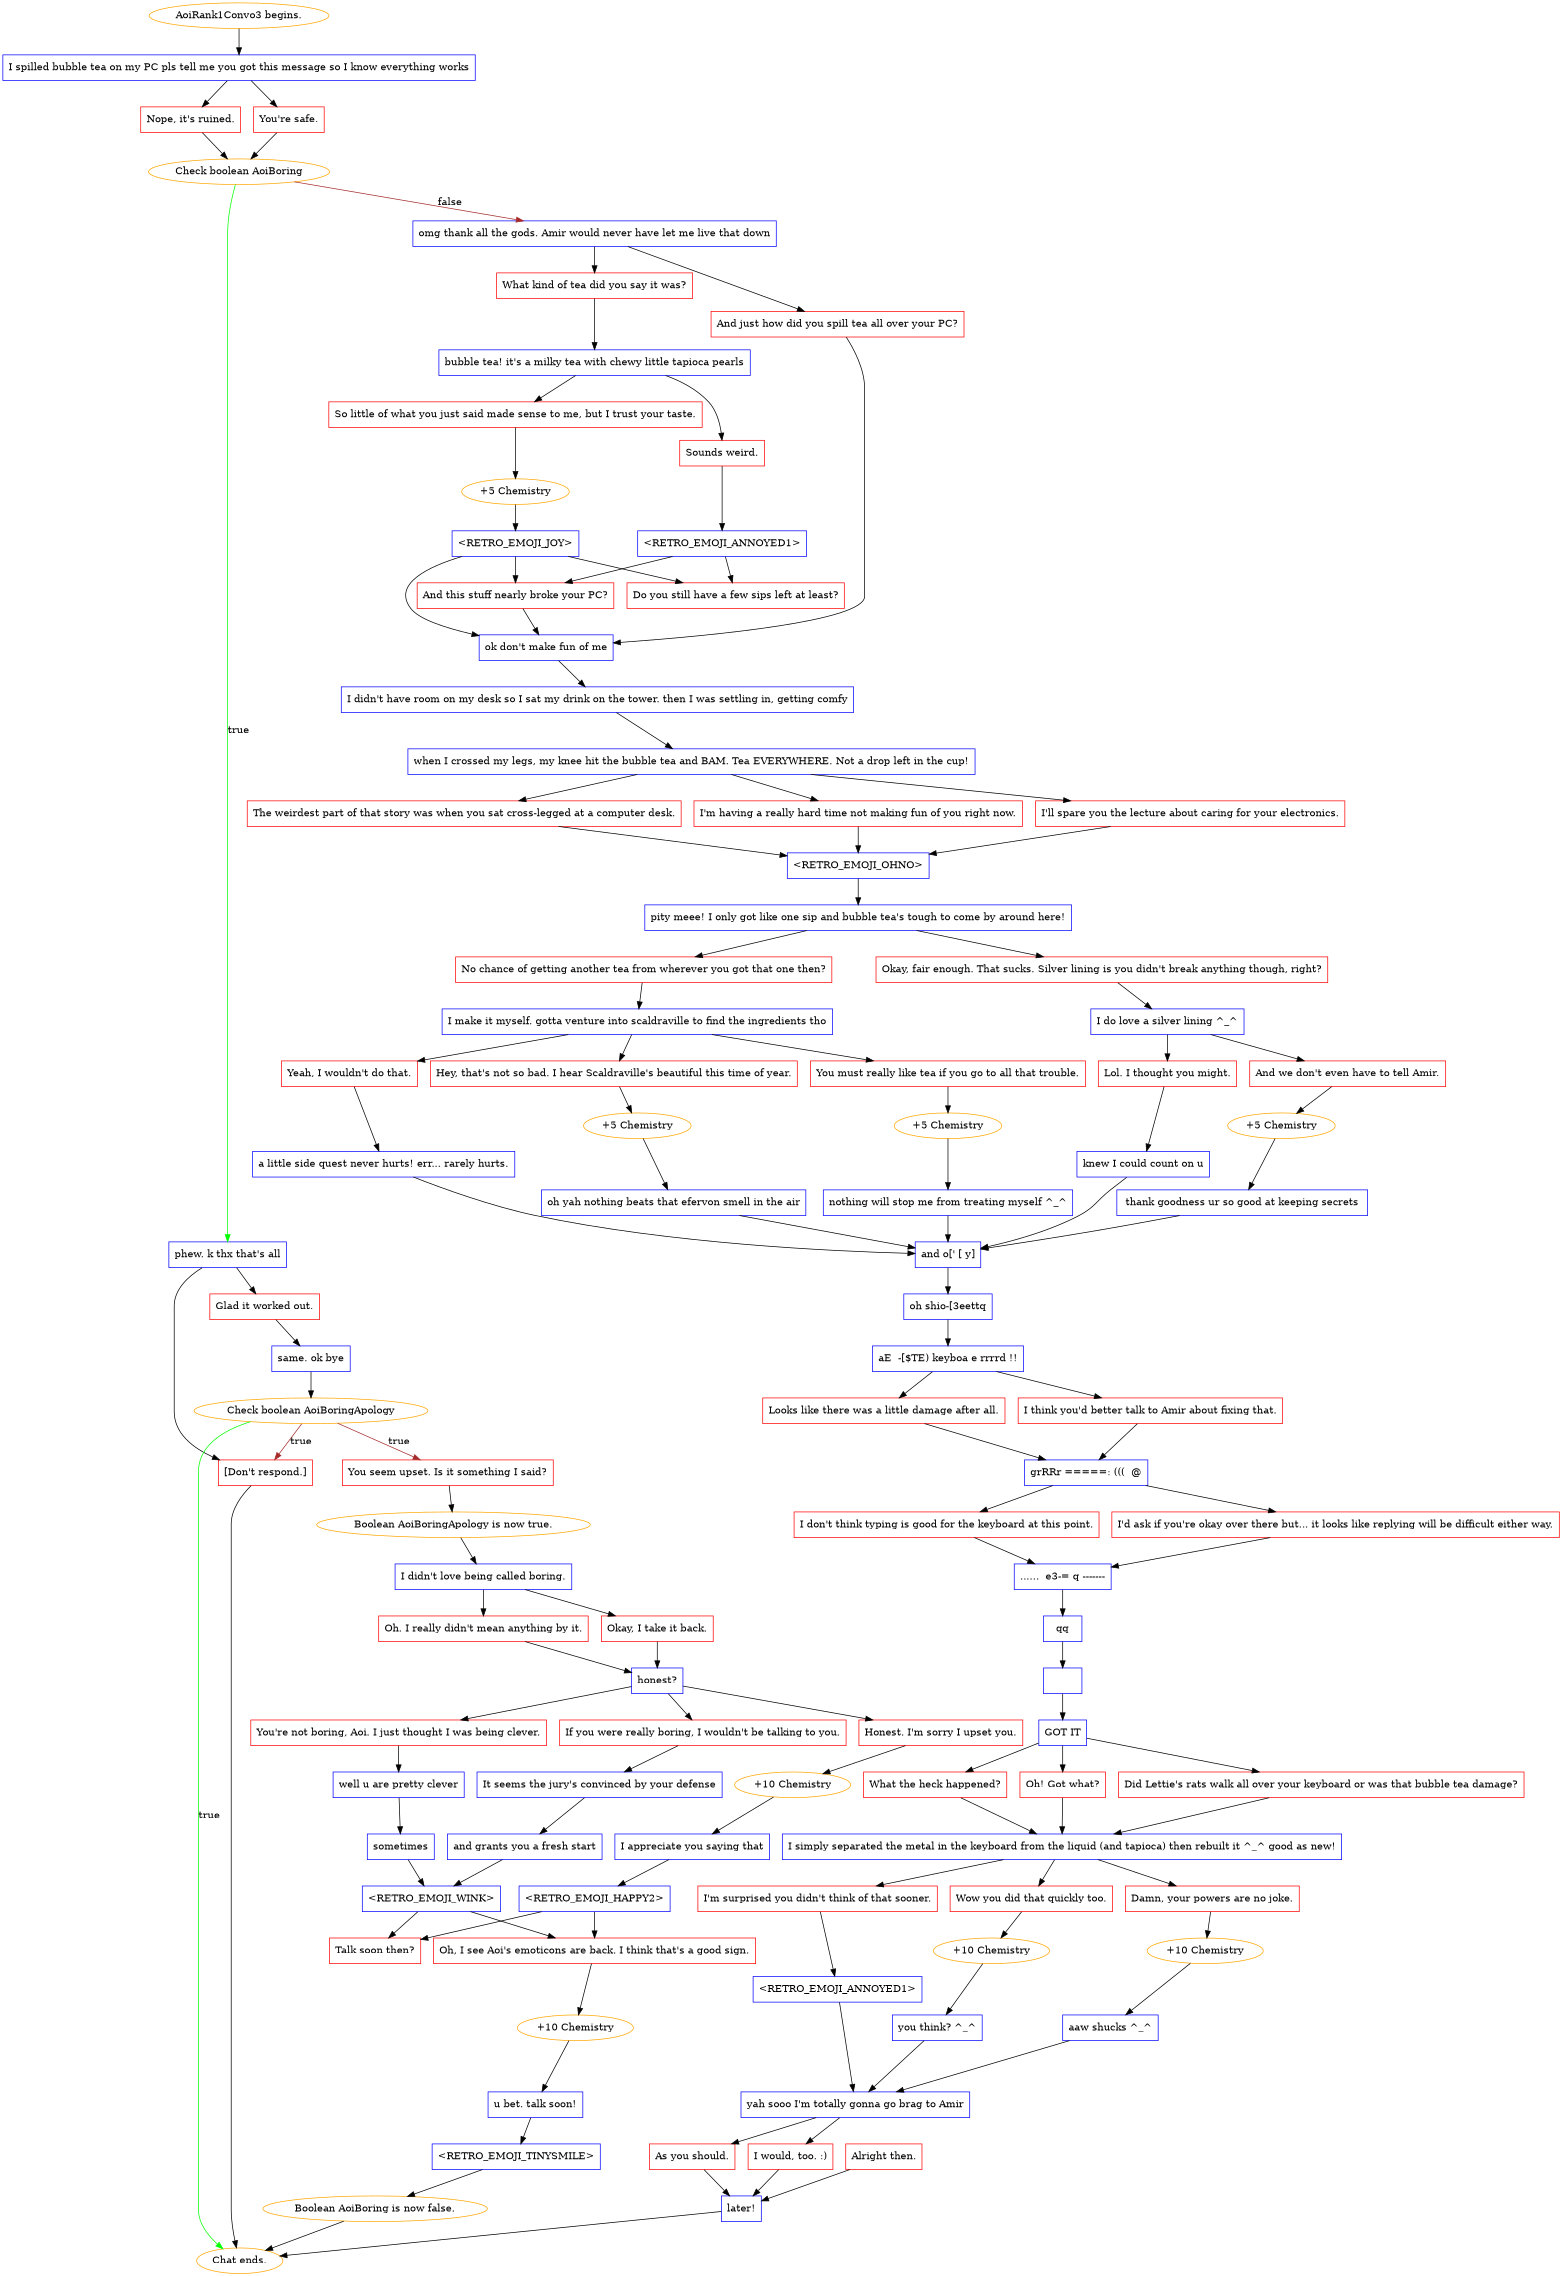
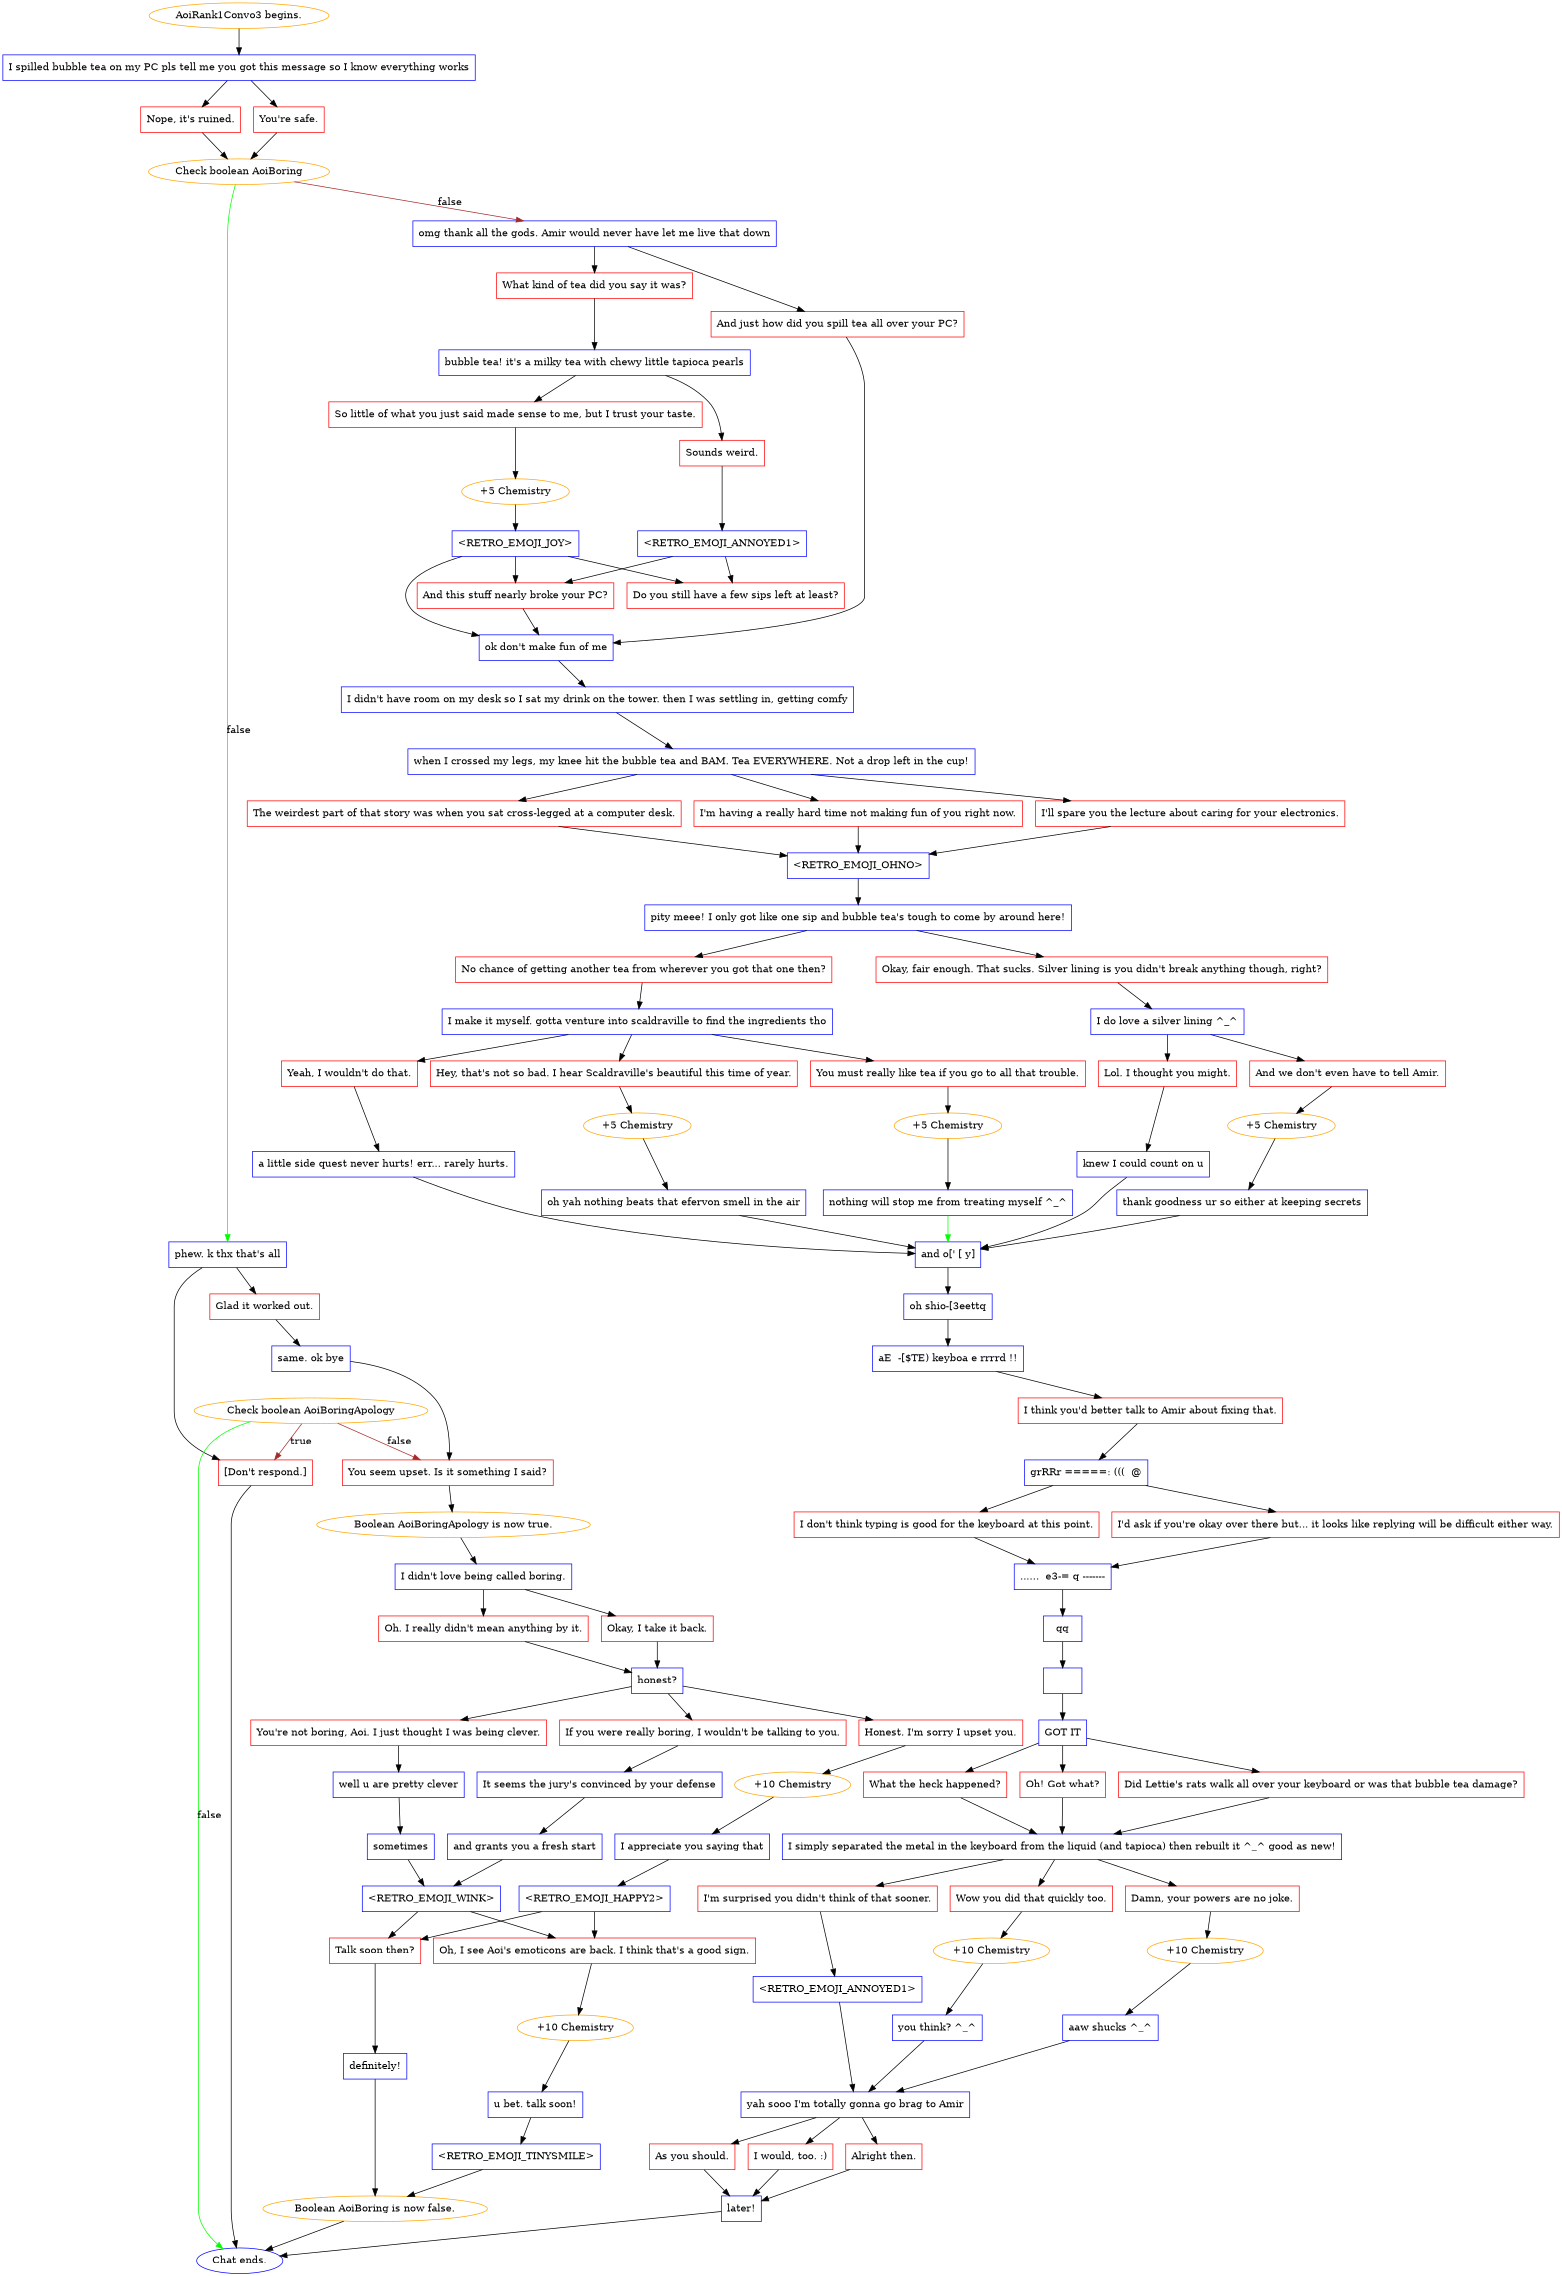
(239, 731) -> (239, 731)
(1242, 1203) -> (1242, 1203)
(948, 1225) -> (948, 1225)
(311, 1381) -> (421, 1386)
(884, 1411) -> none
(399, 1442) -> (399, 1442)
(209, 1816) -> (209, 1816)
none -> (375, 2066)
none -> (868, 2128)
(240, 2261) -> (240, 2261)
